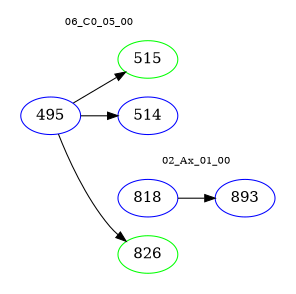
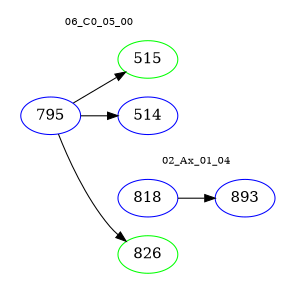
(51, 116) -> (51, 116)
(197, 161) -> (197, 161)
